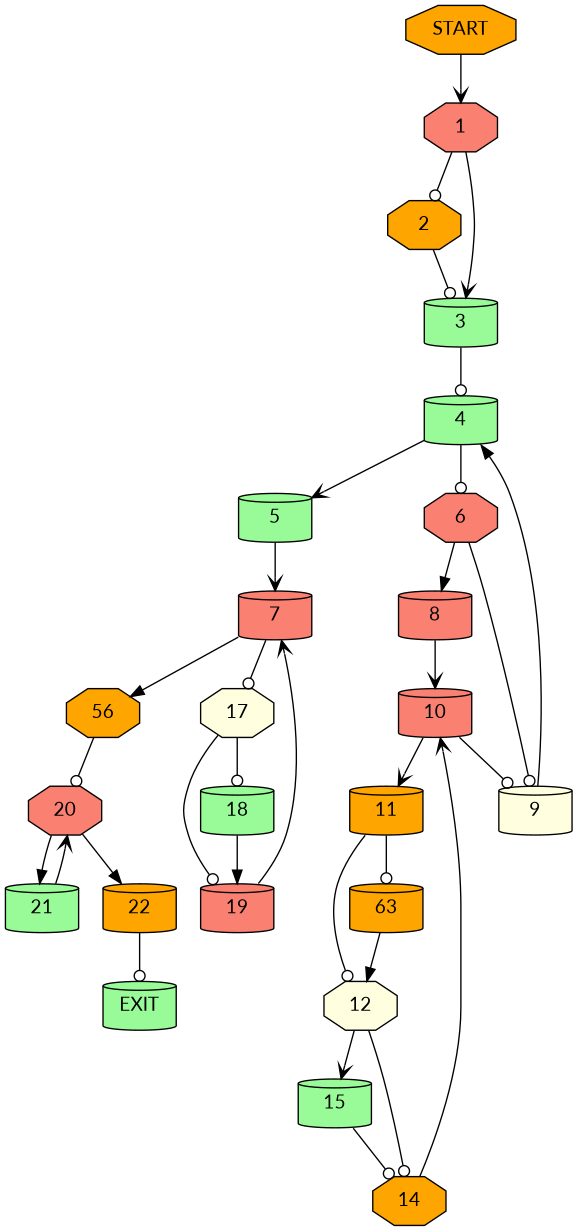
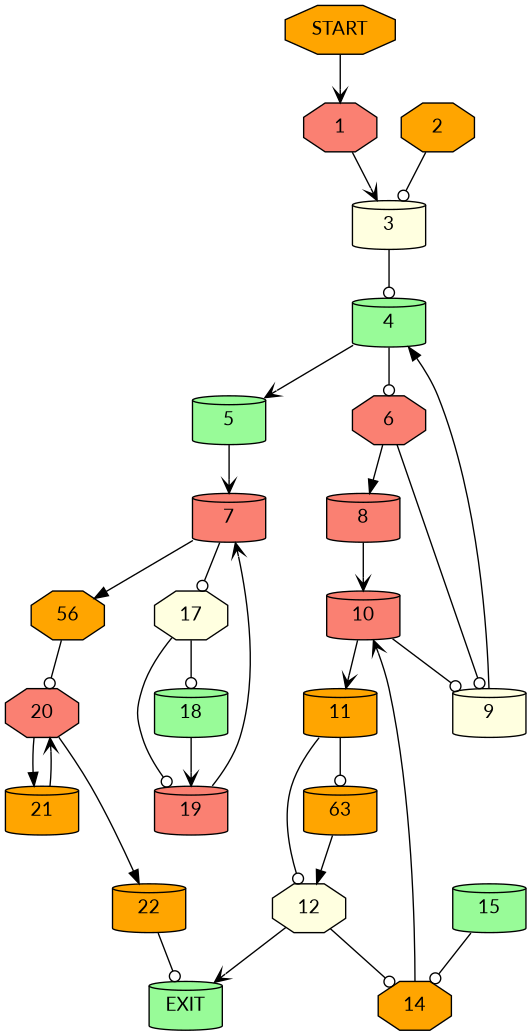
(444, 171) -> none
(461, 323) -> (389, 225)
(237, 853) -> (191, 755)
(42, 908) -> (42, 811)
(349, 1048) -> (256, 951)
